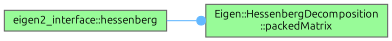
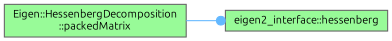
(182, 21) -> (201, 21)
